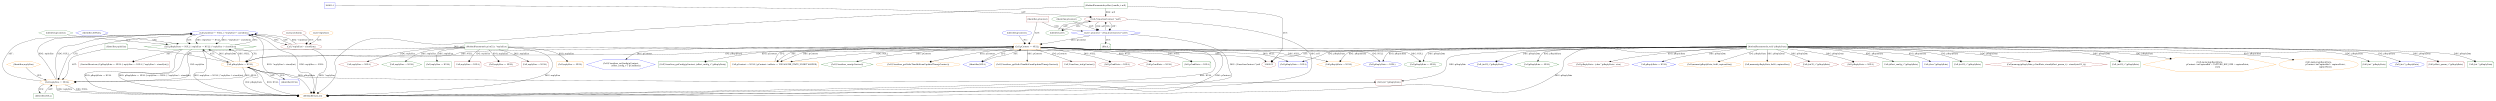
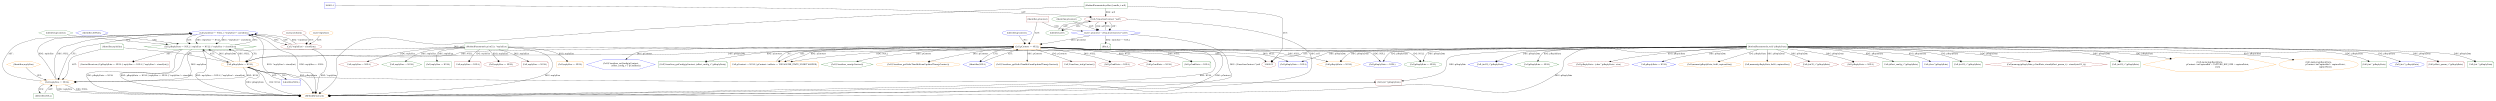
(1108, 40) -> (1118, 40)
